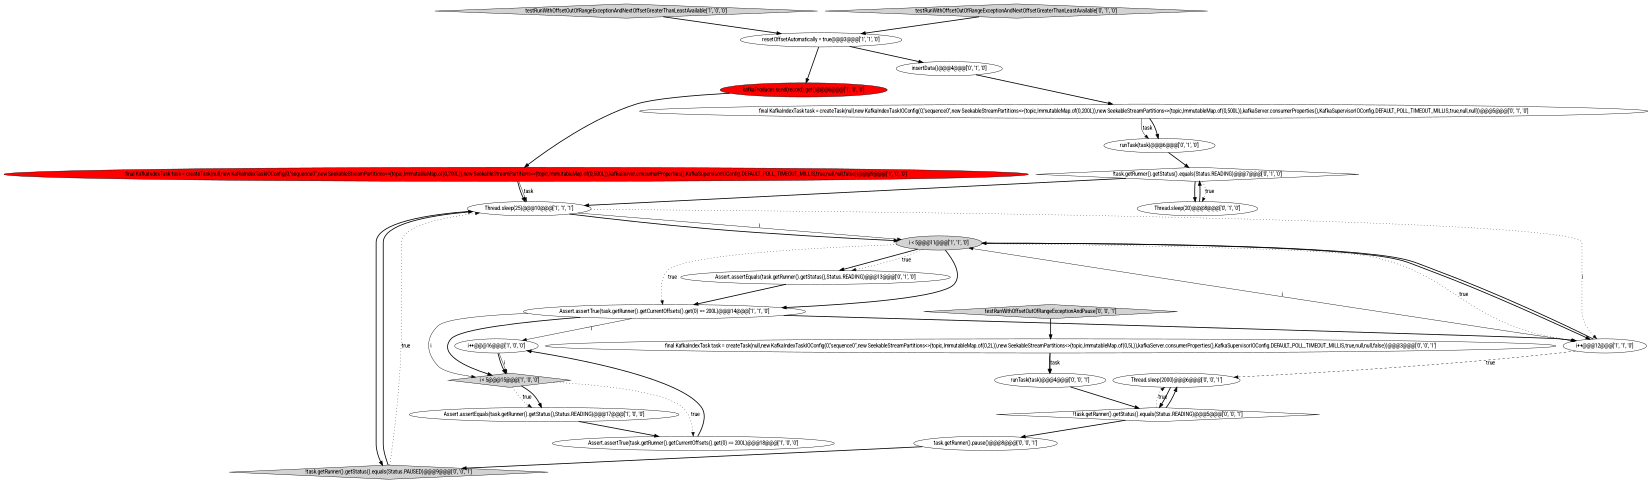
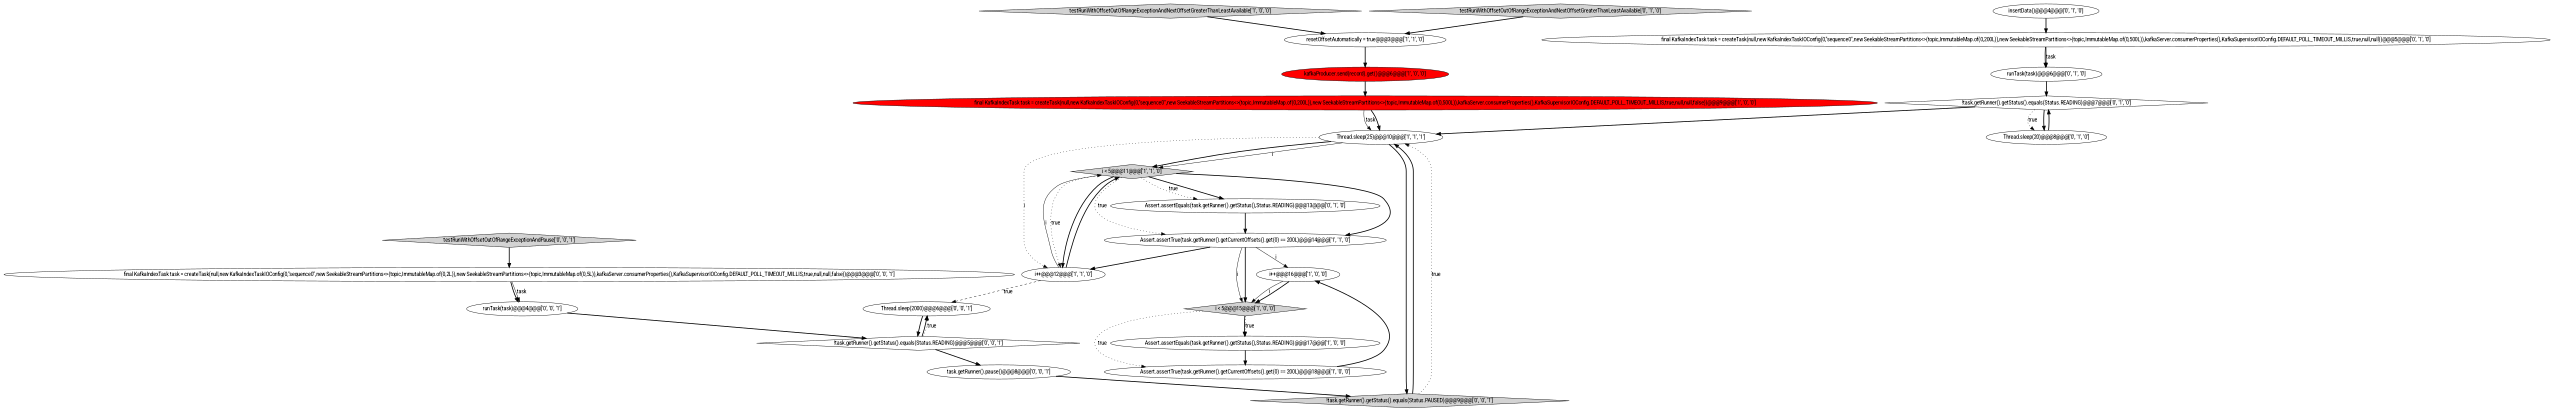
(884, 54) -> none
(939, 243) -> (1132, 172)
